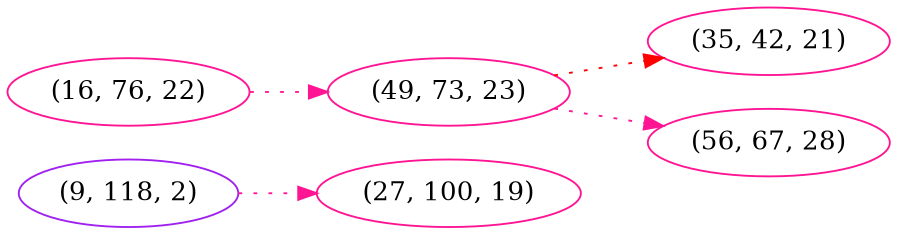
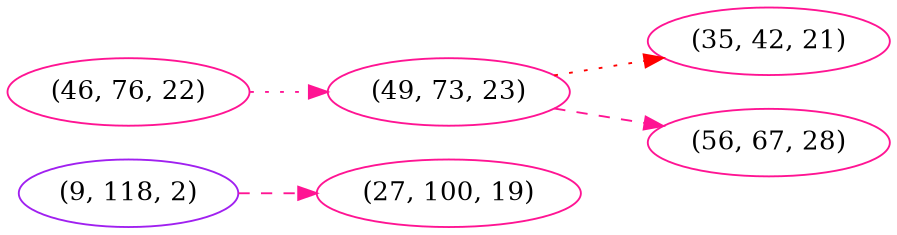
(129, 92) -> (129, 92)
(599, 116) -> (599, 116)
(268, 193) -> (268, 193)
